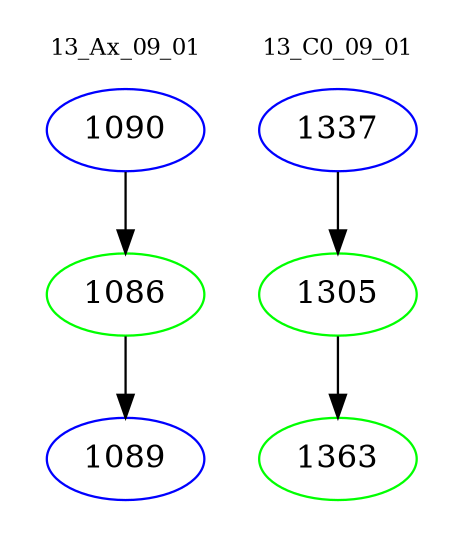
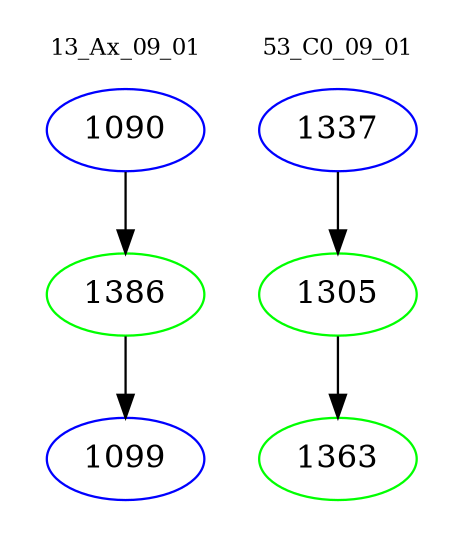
(338, 49) -> (338, 49)
(126, 295) -> (126, 295)
(126, 459) -> (126, 459)
